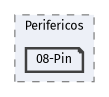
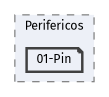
(54, 60) -> (54, 60)
